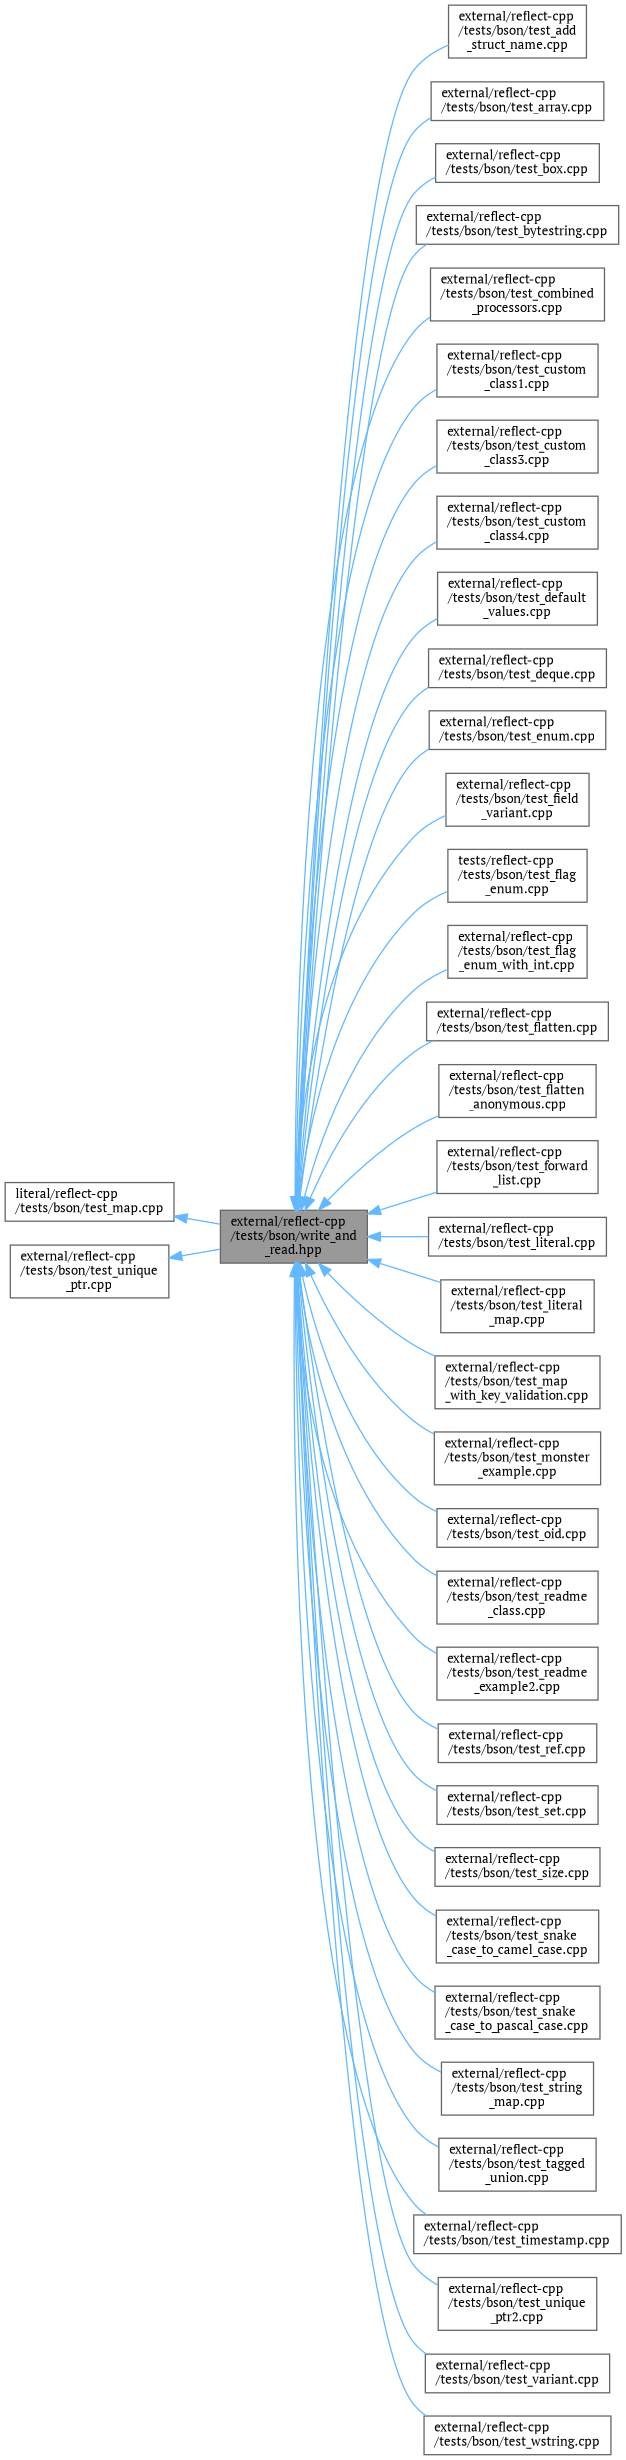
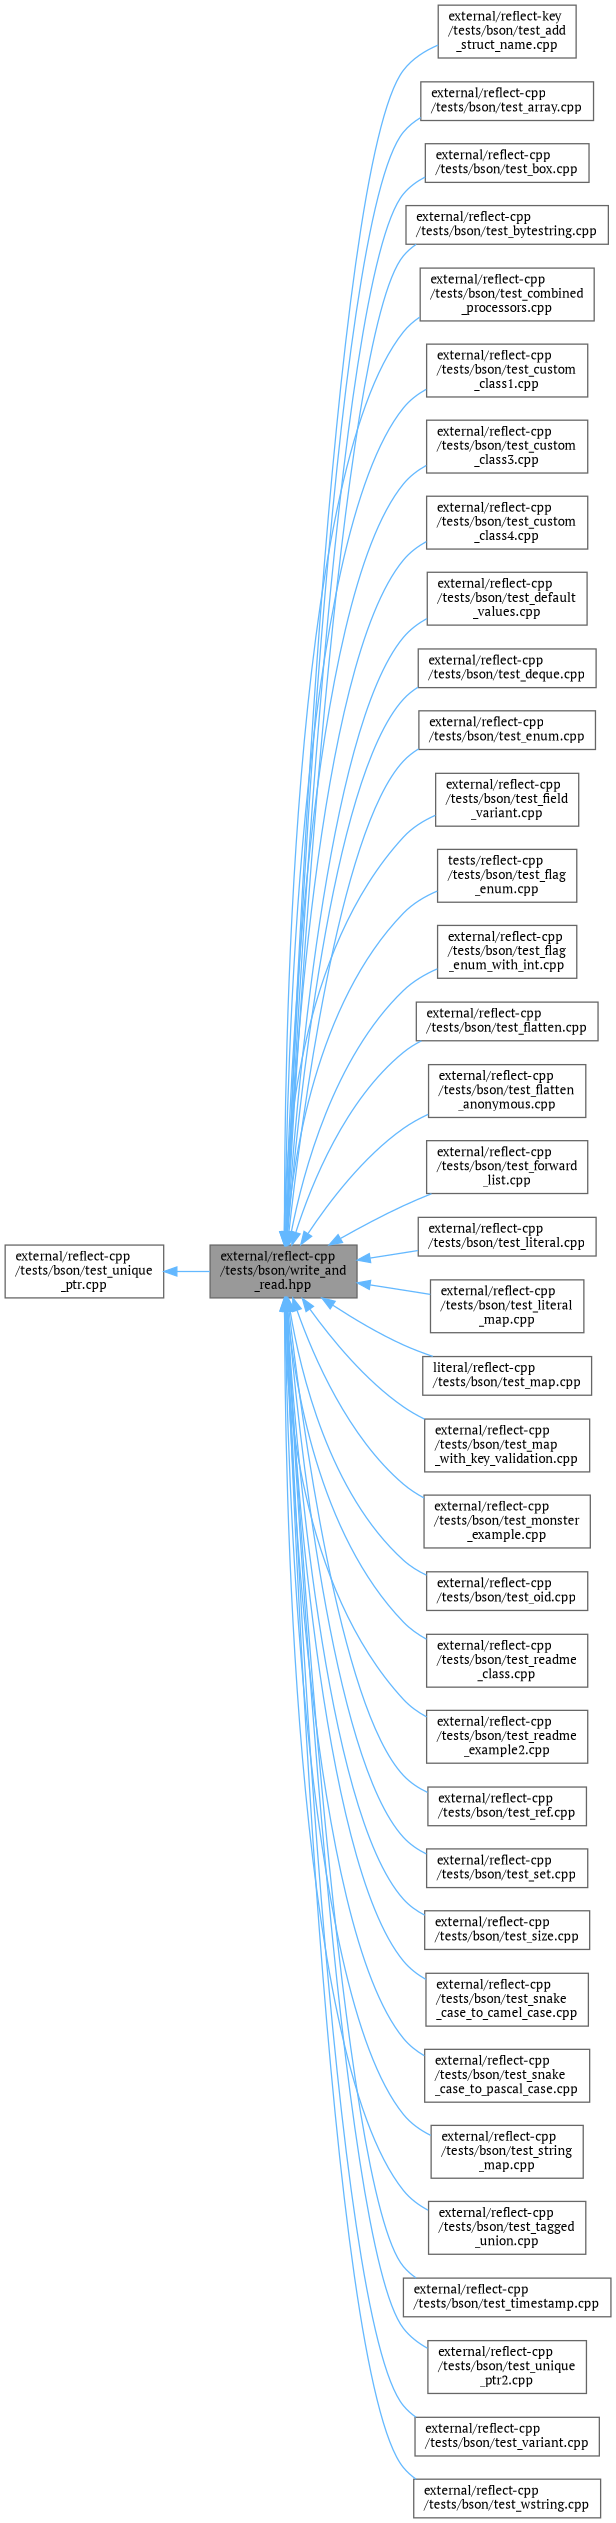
(517, 32) -> (507, 32)
(203, 1221) -> (381, 1334)
